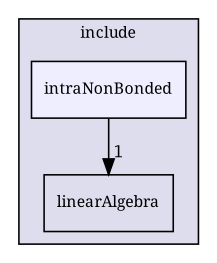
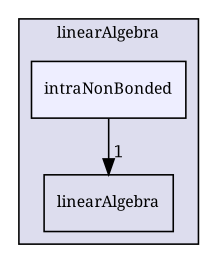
(109, 34) -> (109, 34)
